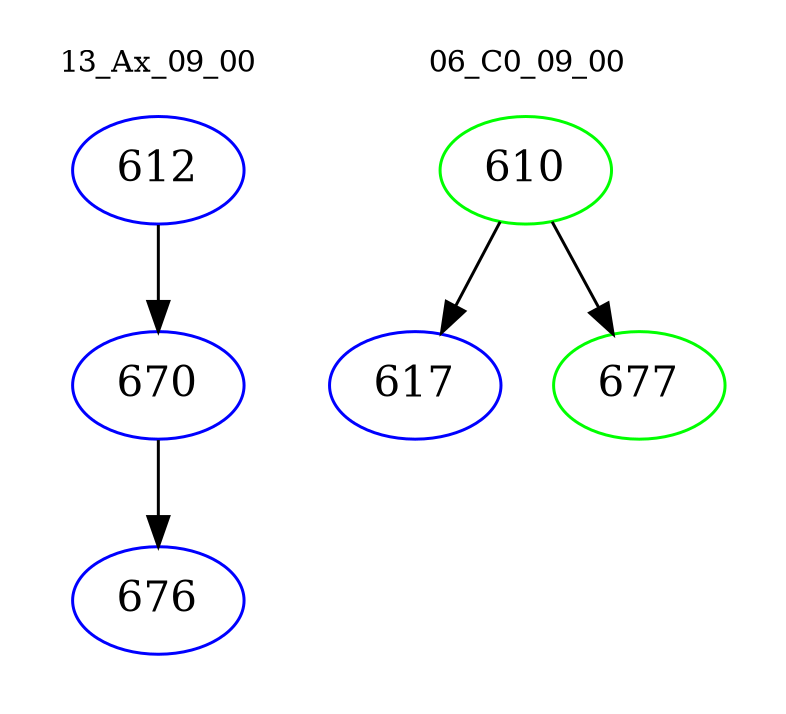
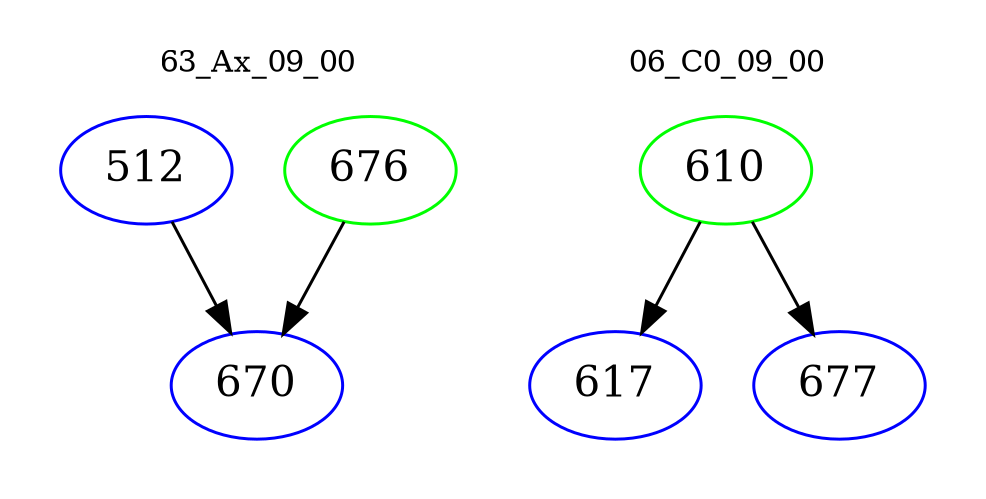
(158, 64) -> (258, 64)
(158, 170) -> (146, 170)
(639, 385) -> (839, 385)
(158, 478) -> (321, 264)
(158, 600) -> (370, 170)
